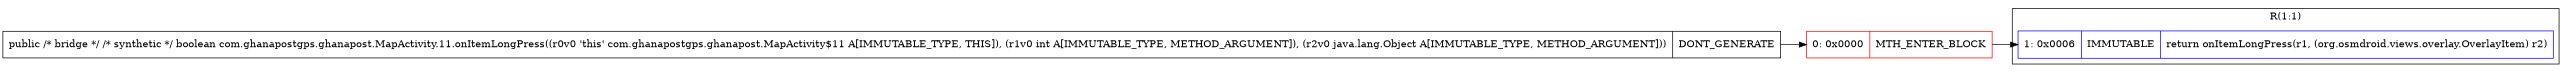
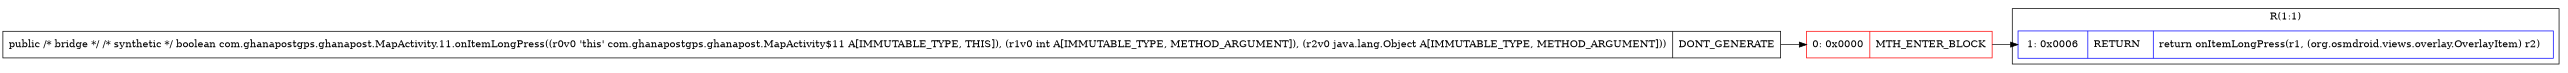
(2121, 44) -> (2117, 44)
